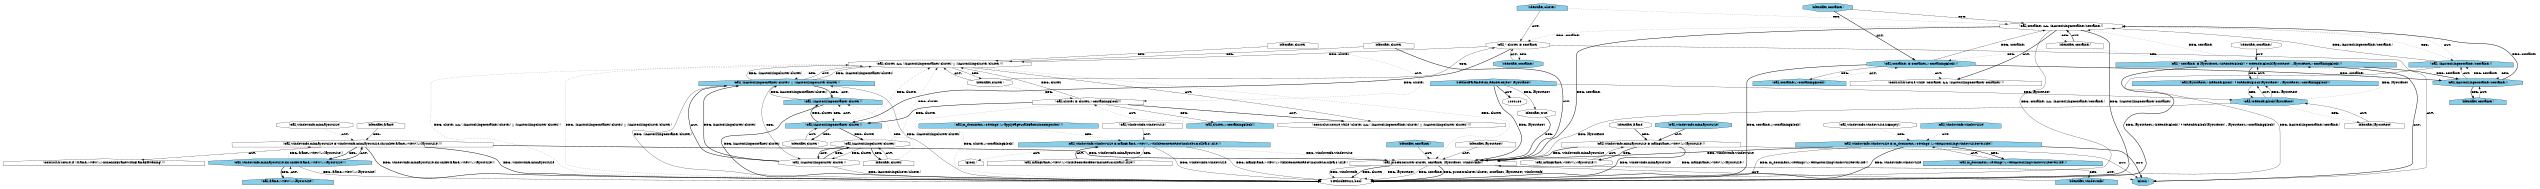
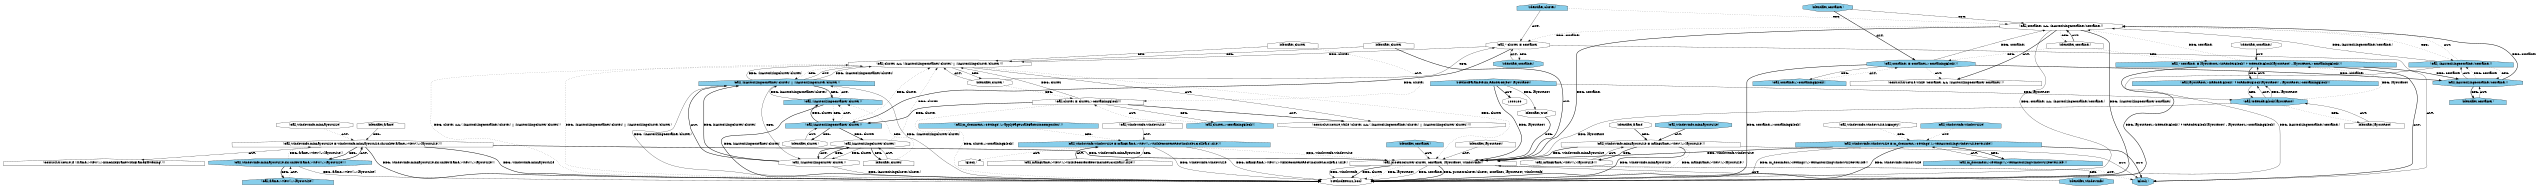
(2087, 182) -> (2087, 182)
